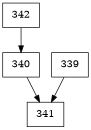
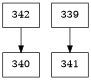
(32, 87) -> none
